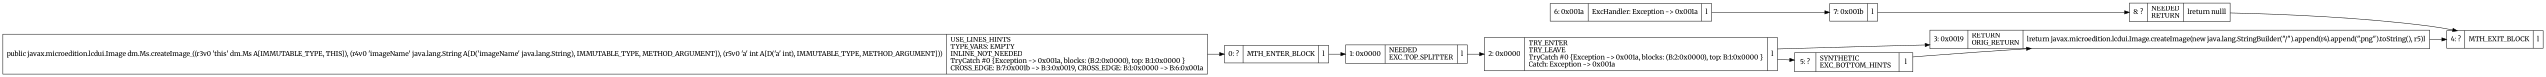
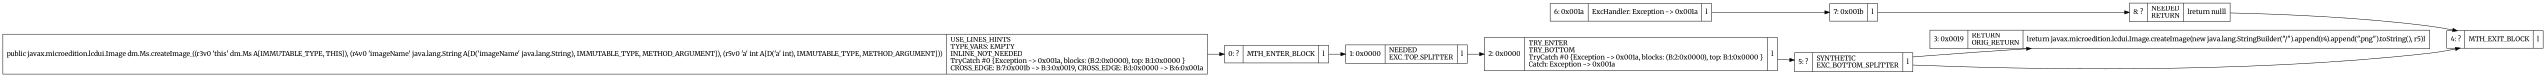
(2436, 39) -> (2185, 68)
(1851, 47) -> none
(1547, 50) -> (1552, 50)
(1856, 66) -> (1858, 66)
